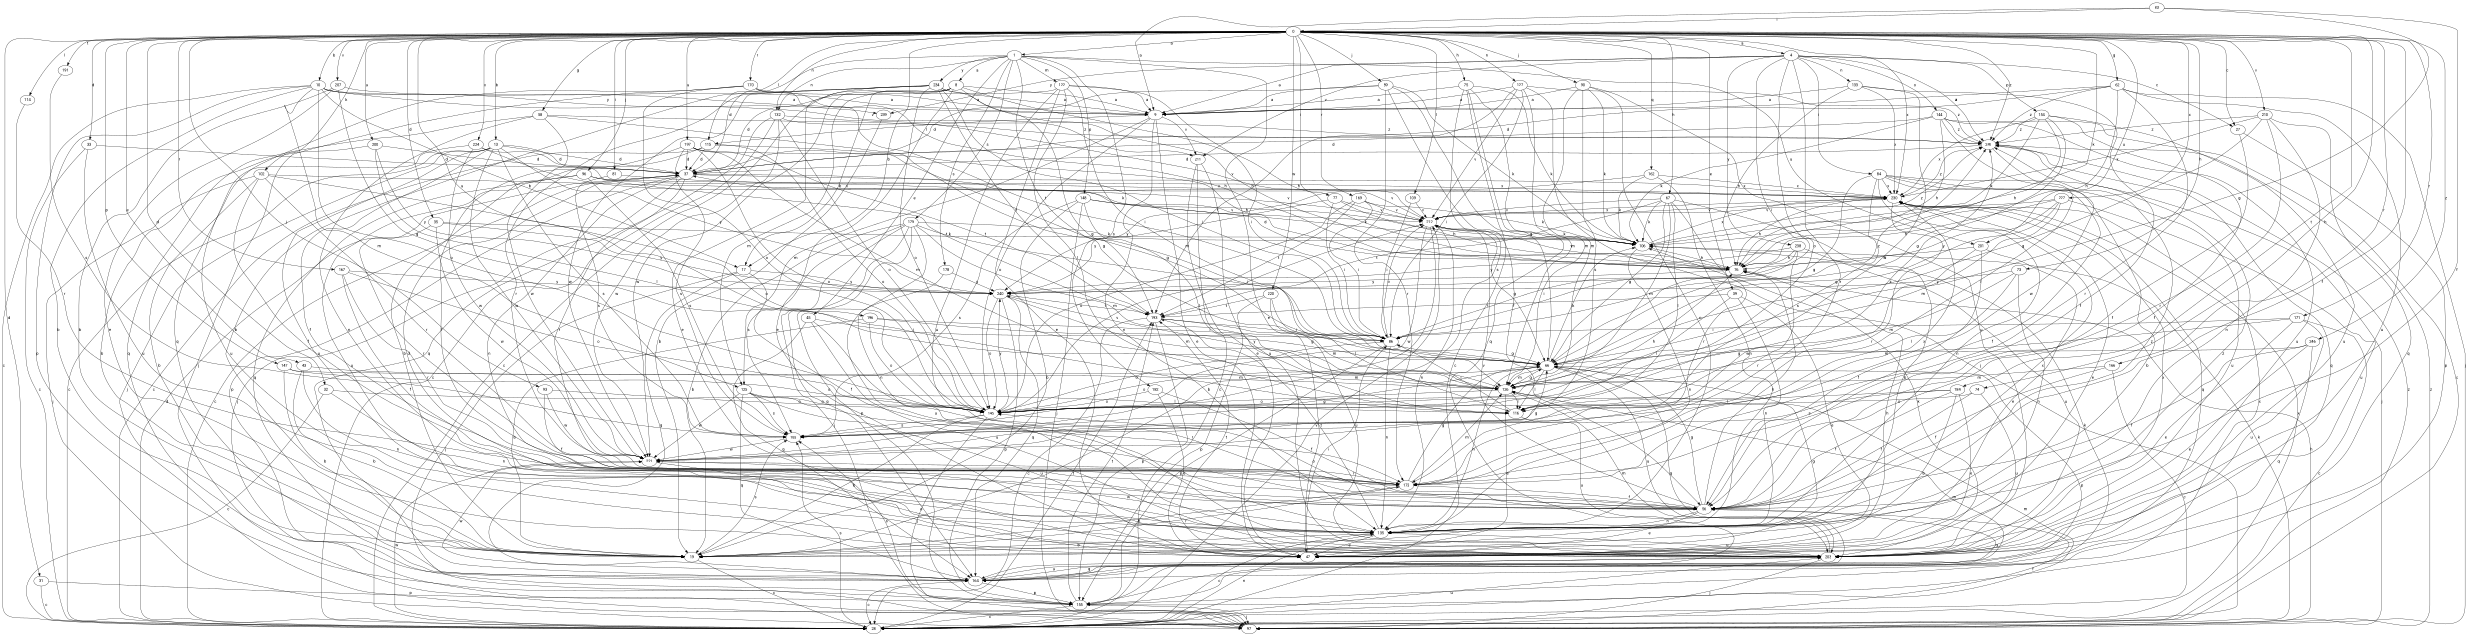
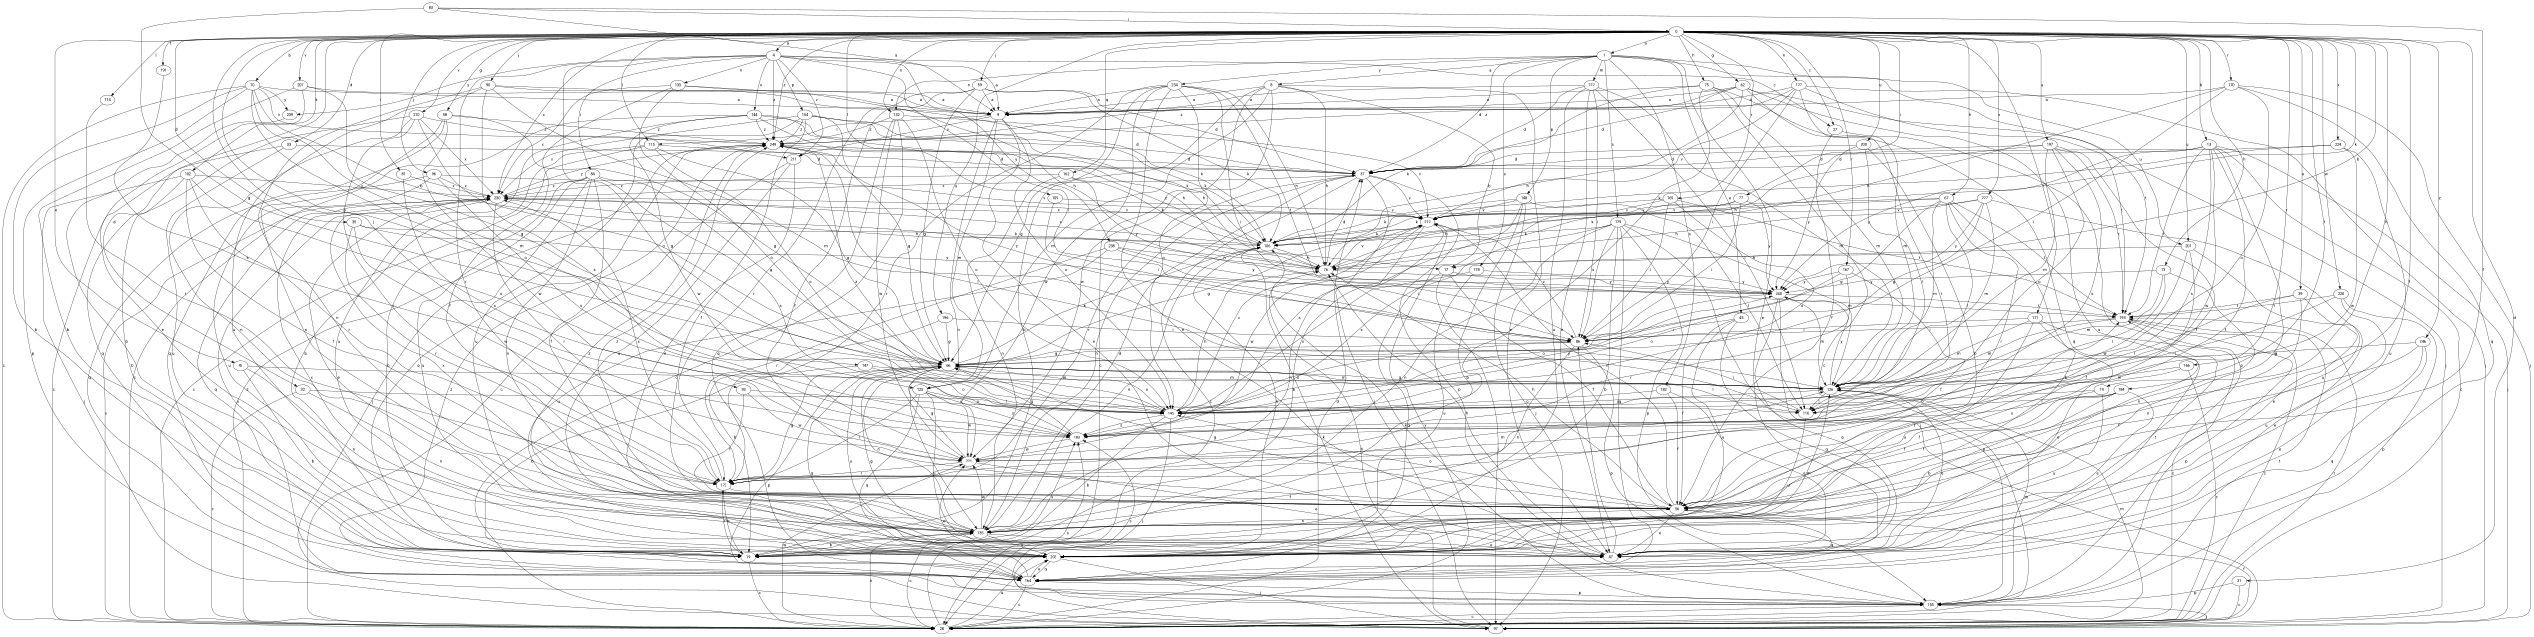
(908, 388) -> (1318, 326)
